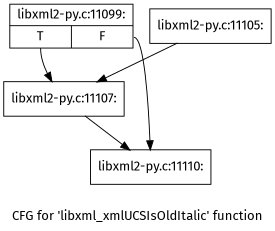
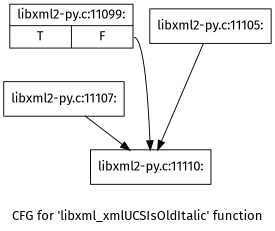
(43, 61) -> none
(136, 63) -> (183, 92)
